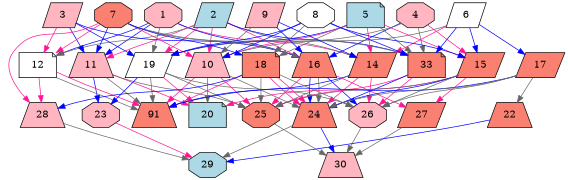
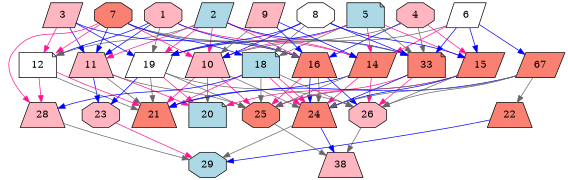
(288, 40) -> (288, 40)
(261, 65) -> (261, 65)
(540, 65) -> (540, 65)
(154, 115) -> (154, 115)
(422, 115) -> none
(341, 165) -> (341, 165)
